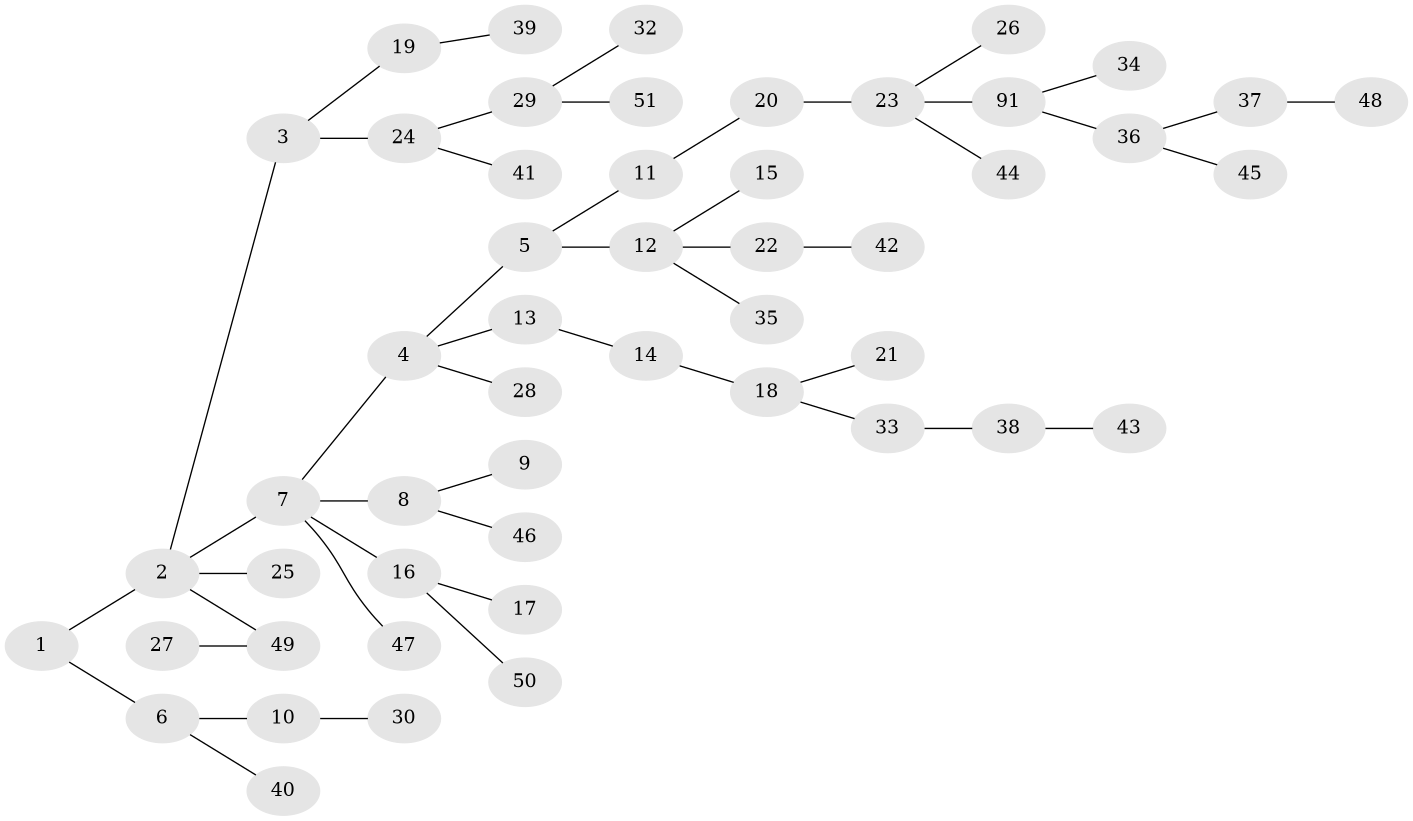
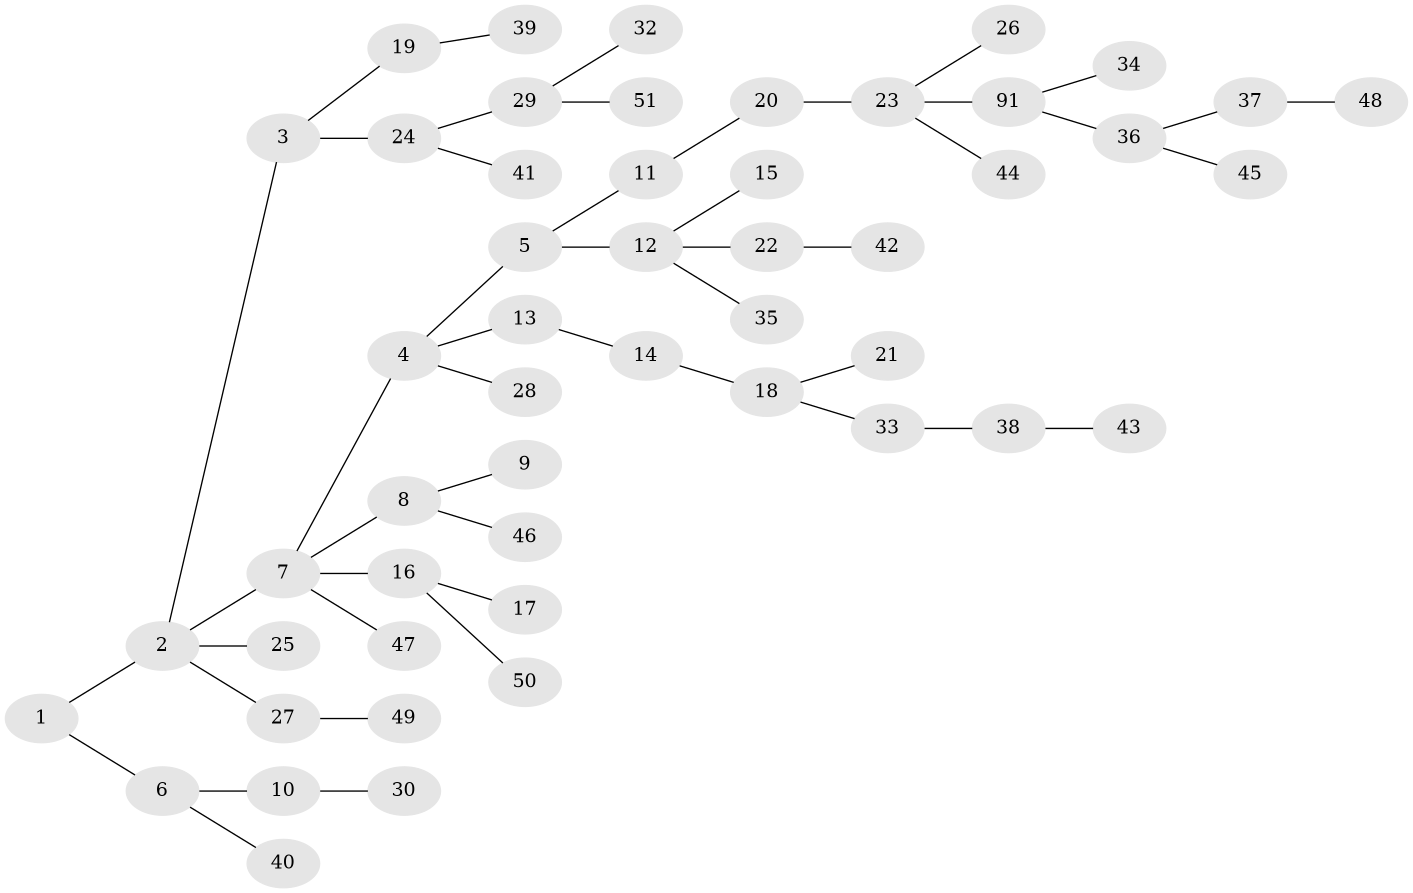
(223, 610) -> (223, 682)
